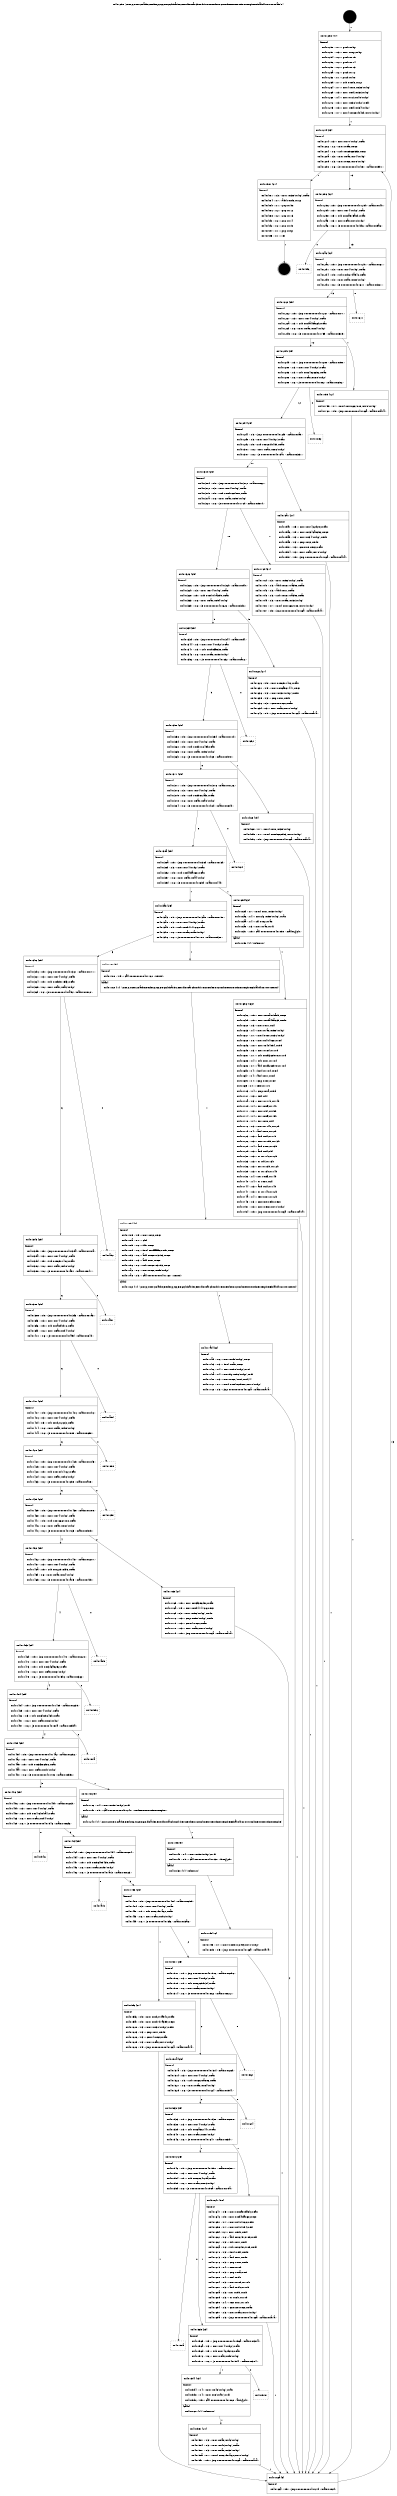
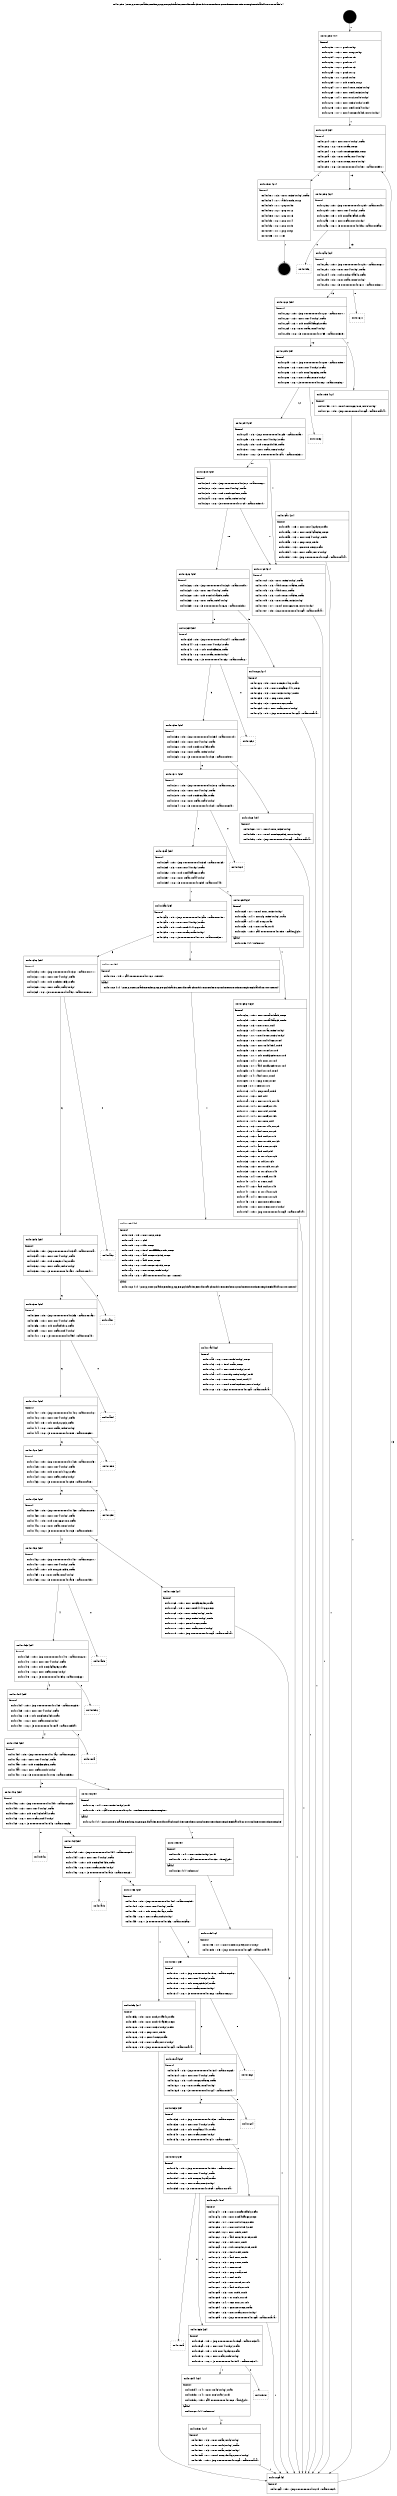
(289, 484) -> (272, 511)
(200, 2147) -> none
